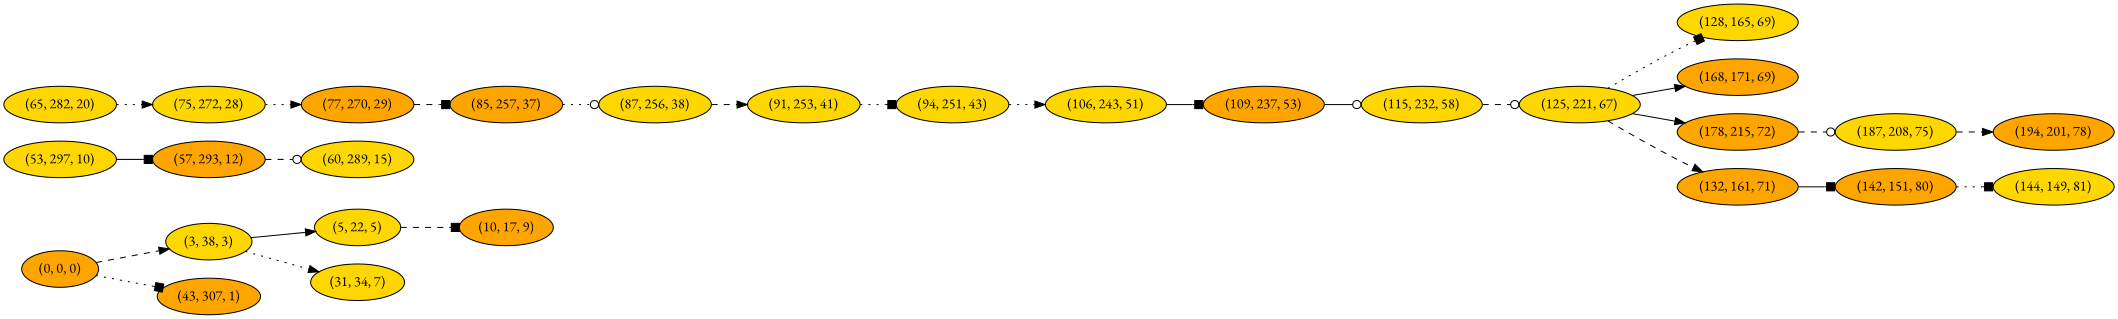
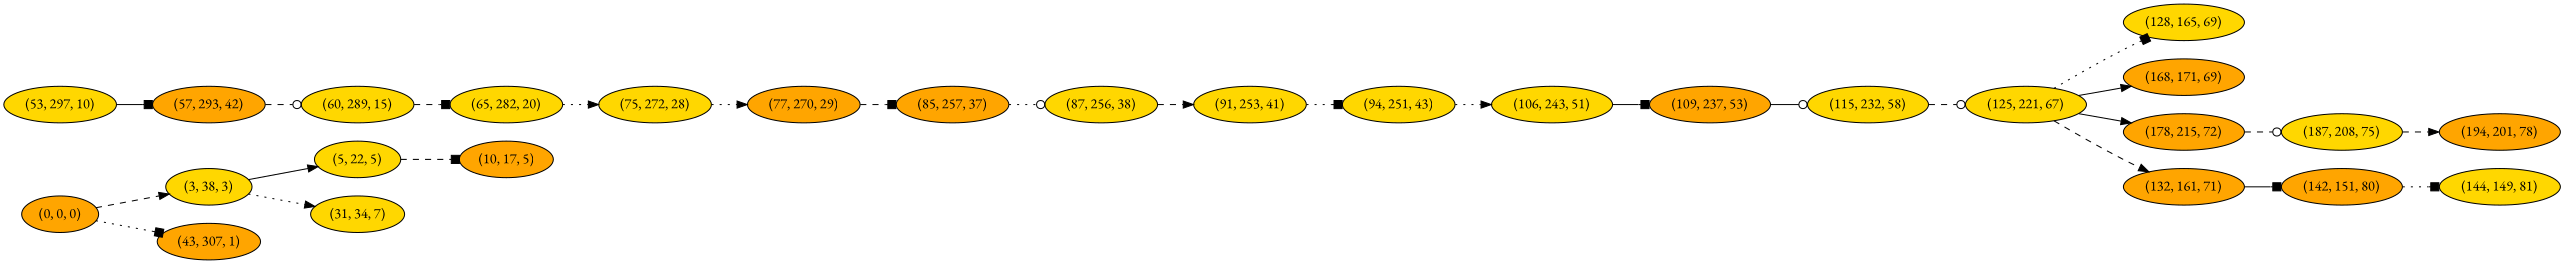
none -> (427, 105)
(209, 159) -> (209, 105)
(506, 227) -> (506, 159)
